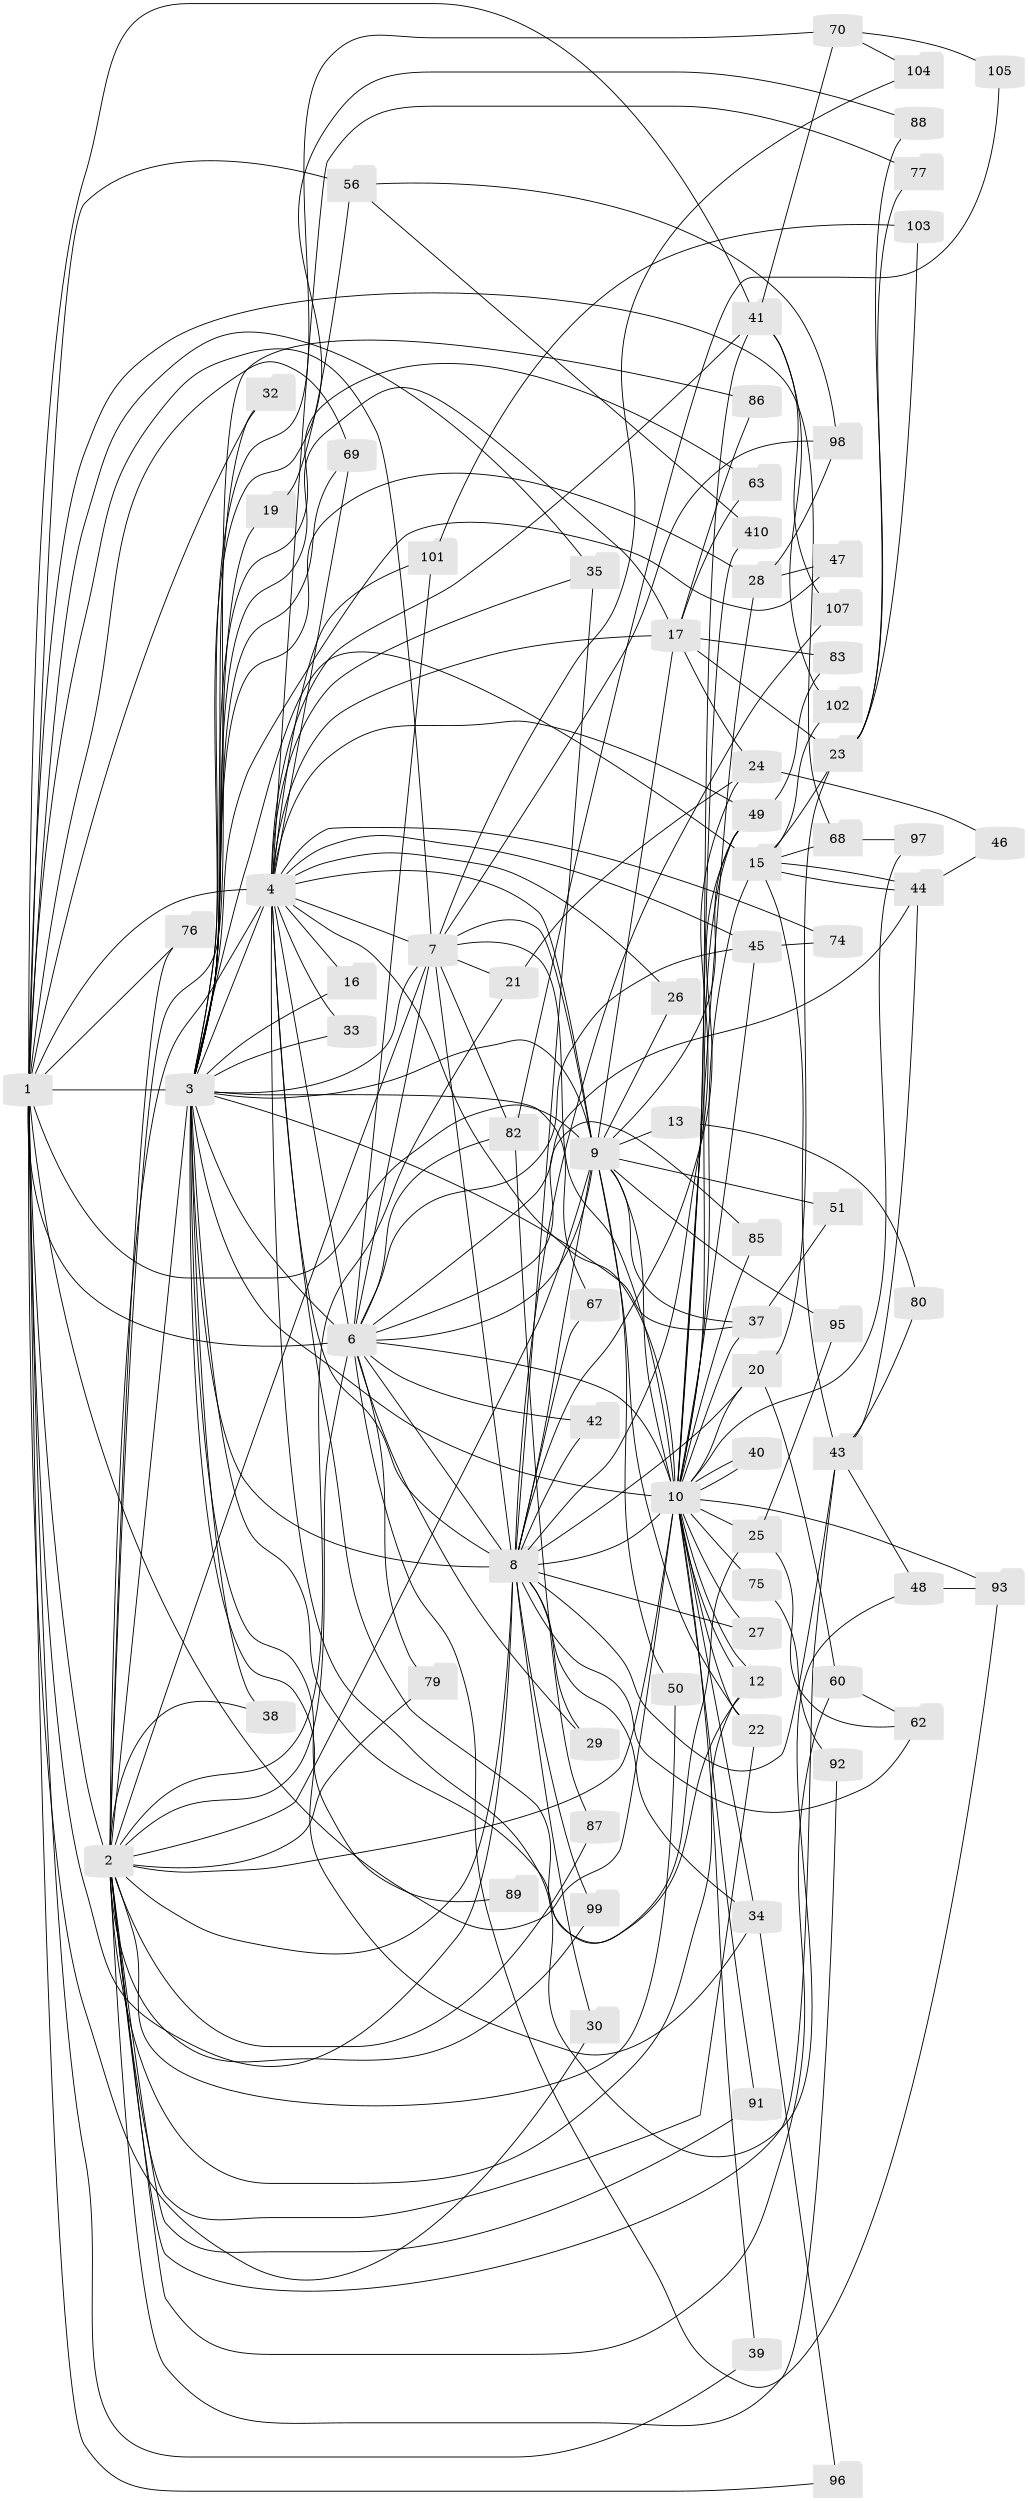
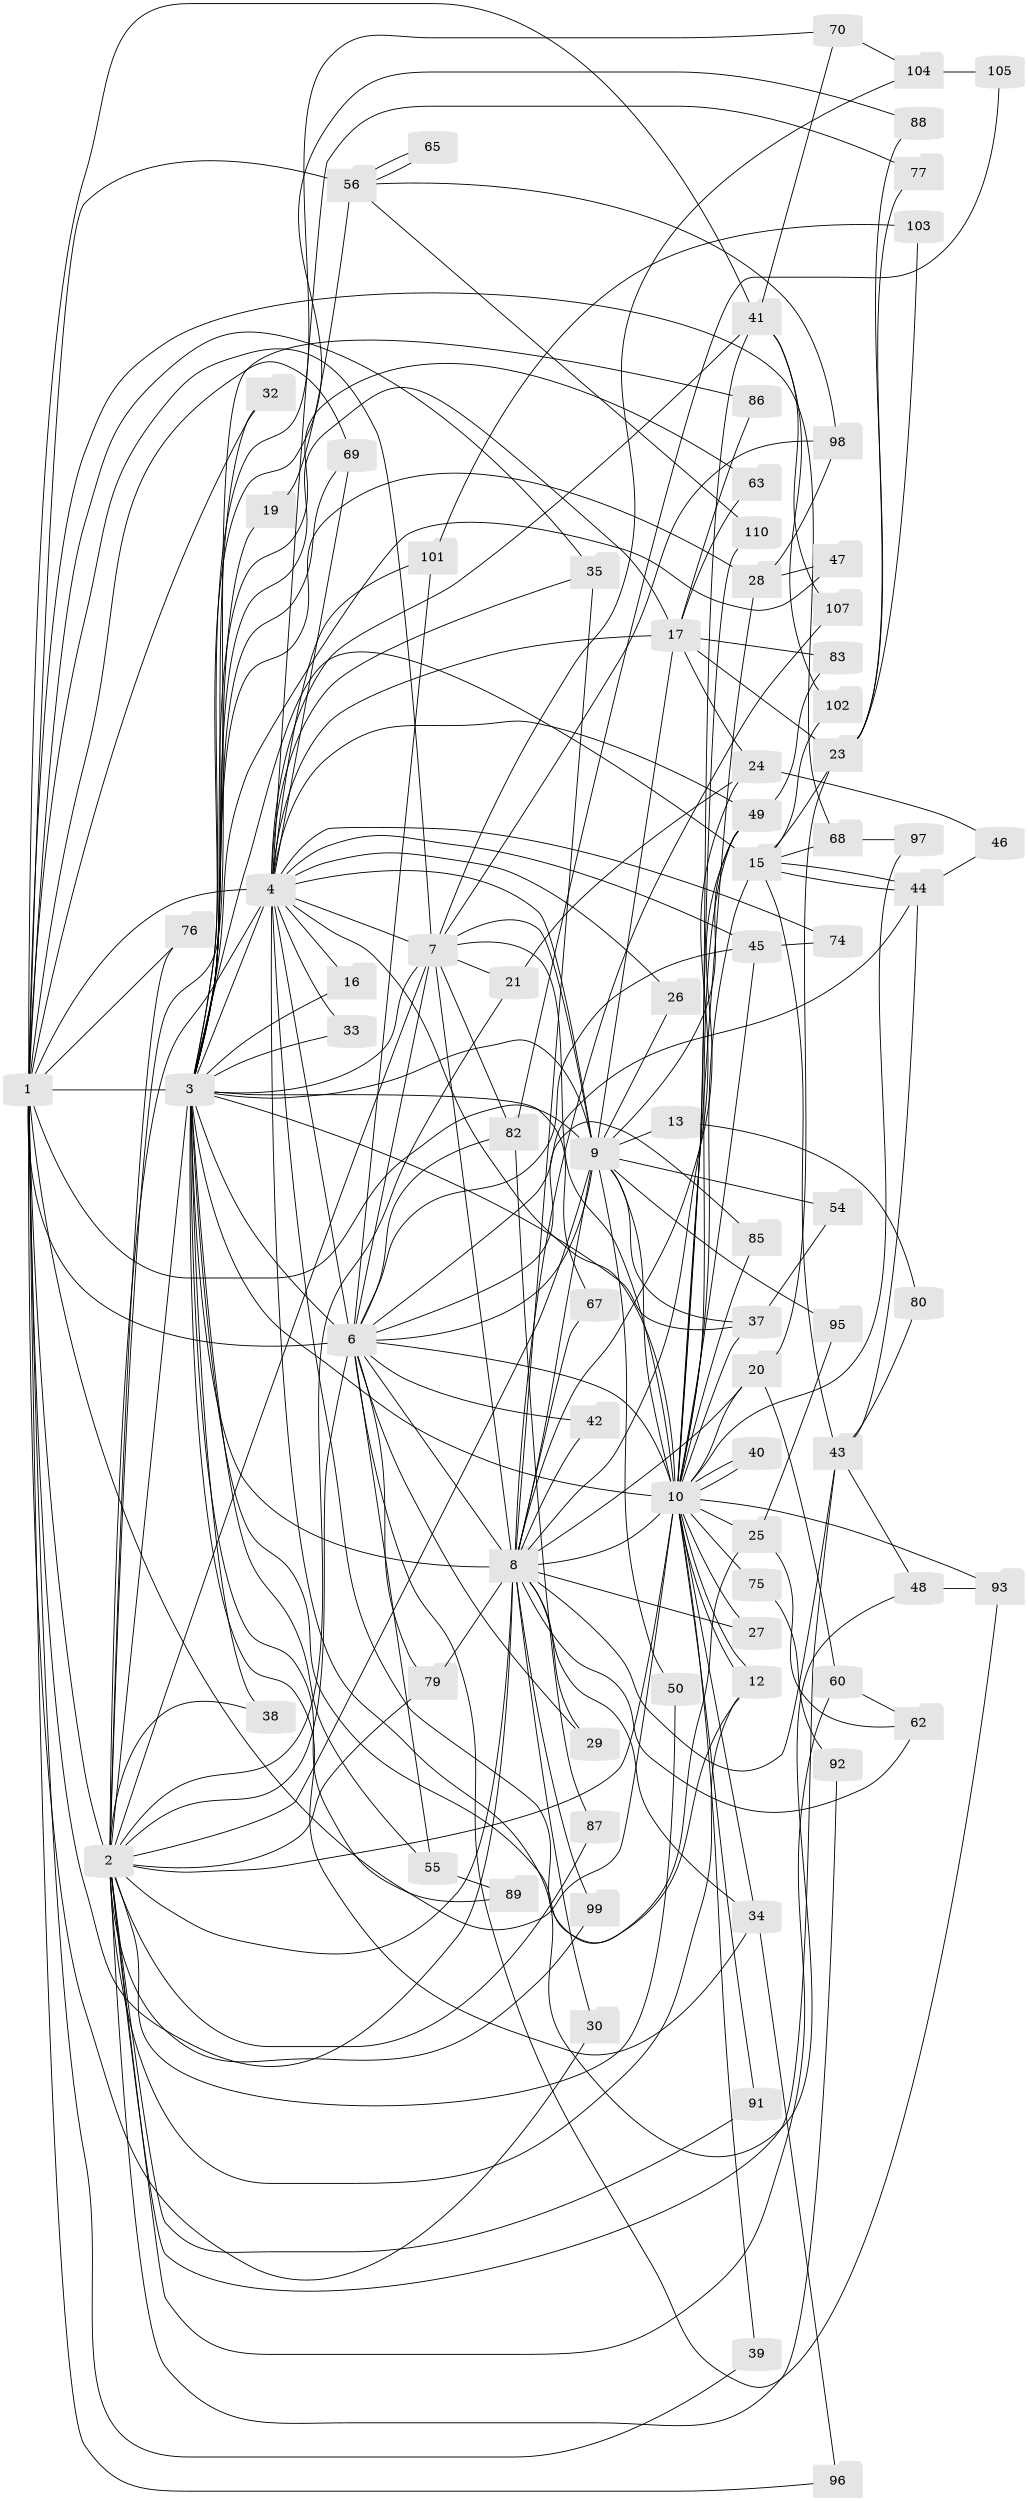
(920, 42) -> (960, 72)
none -> (433, 148)
(757, 533) -> (757, 533)
(838, 1209) -> (838, 1209)
(318, 1333) -> (473, 1625)
(757, 1731) -> none
none -> (433, 1868)
